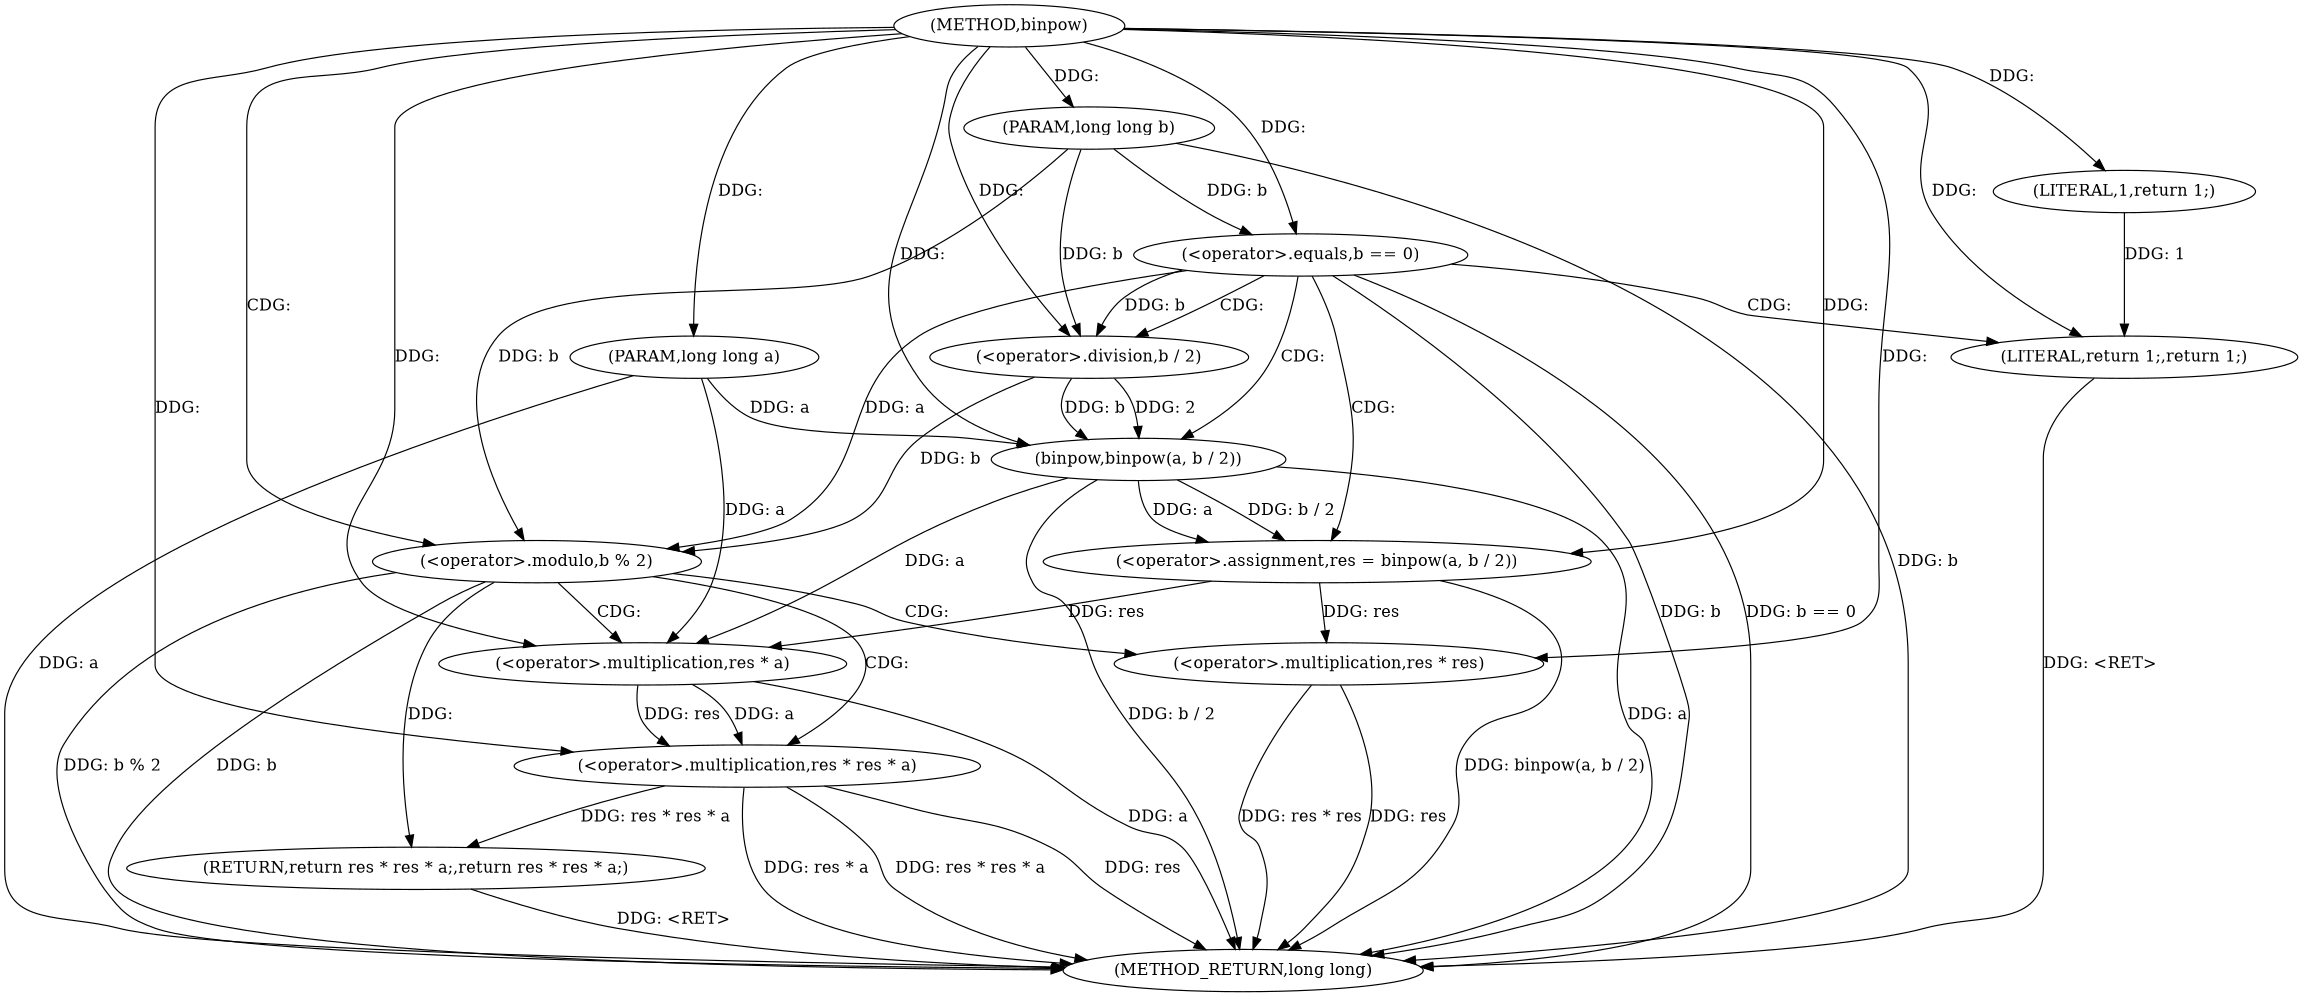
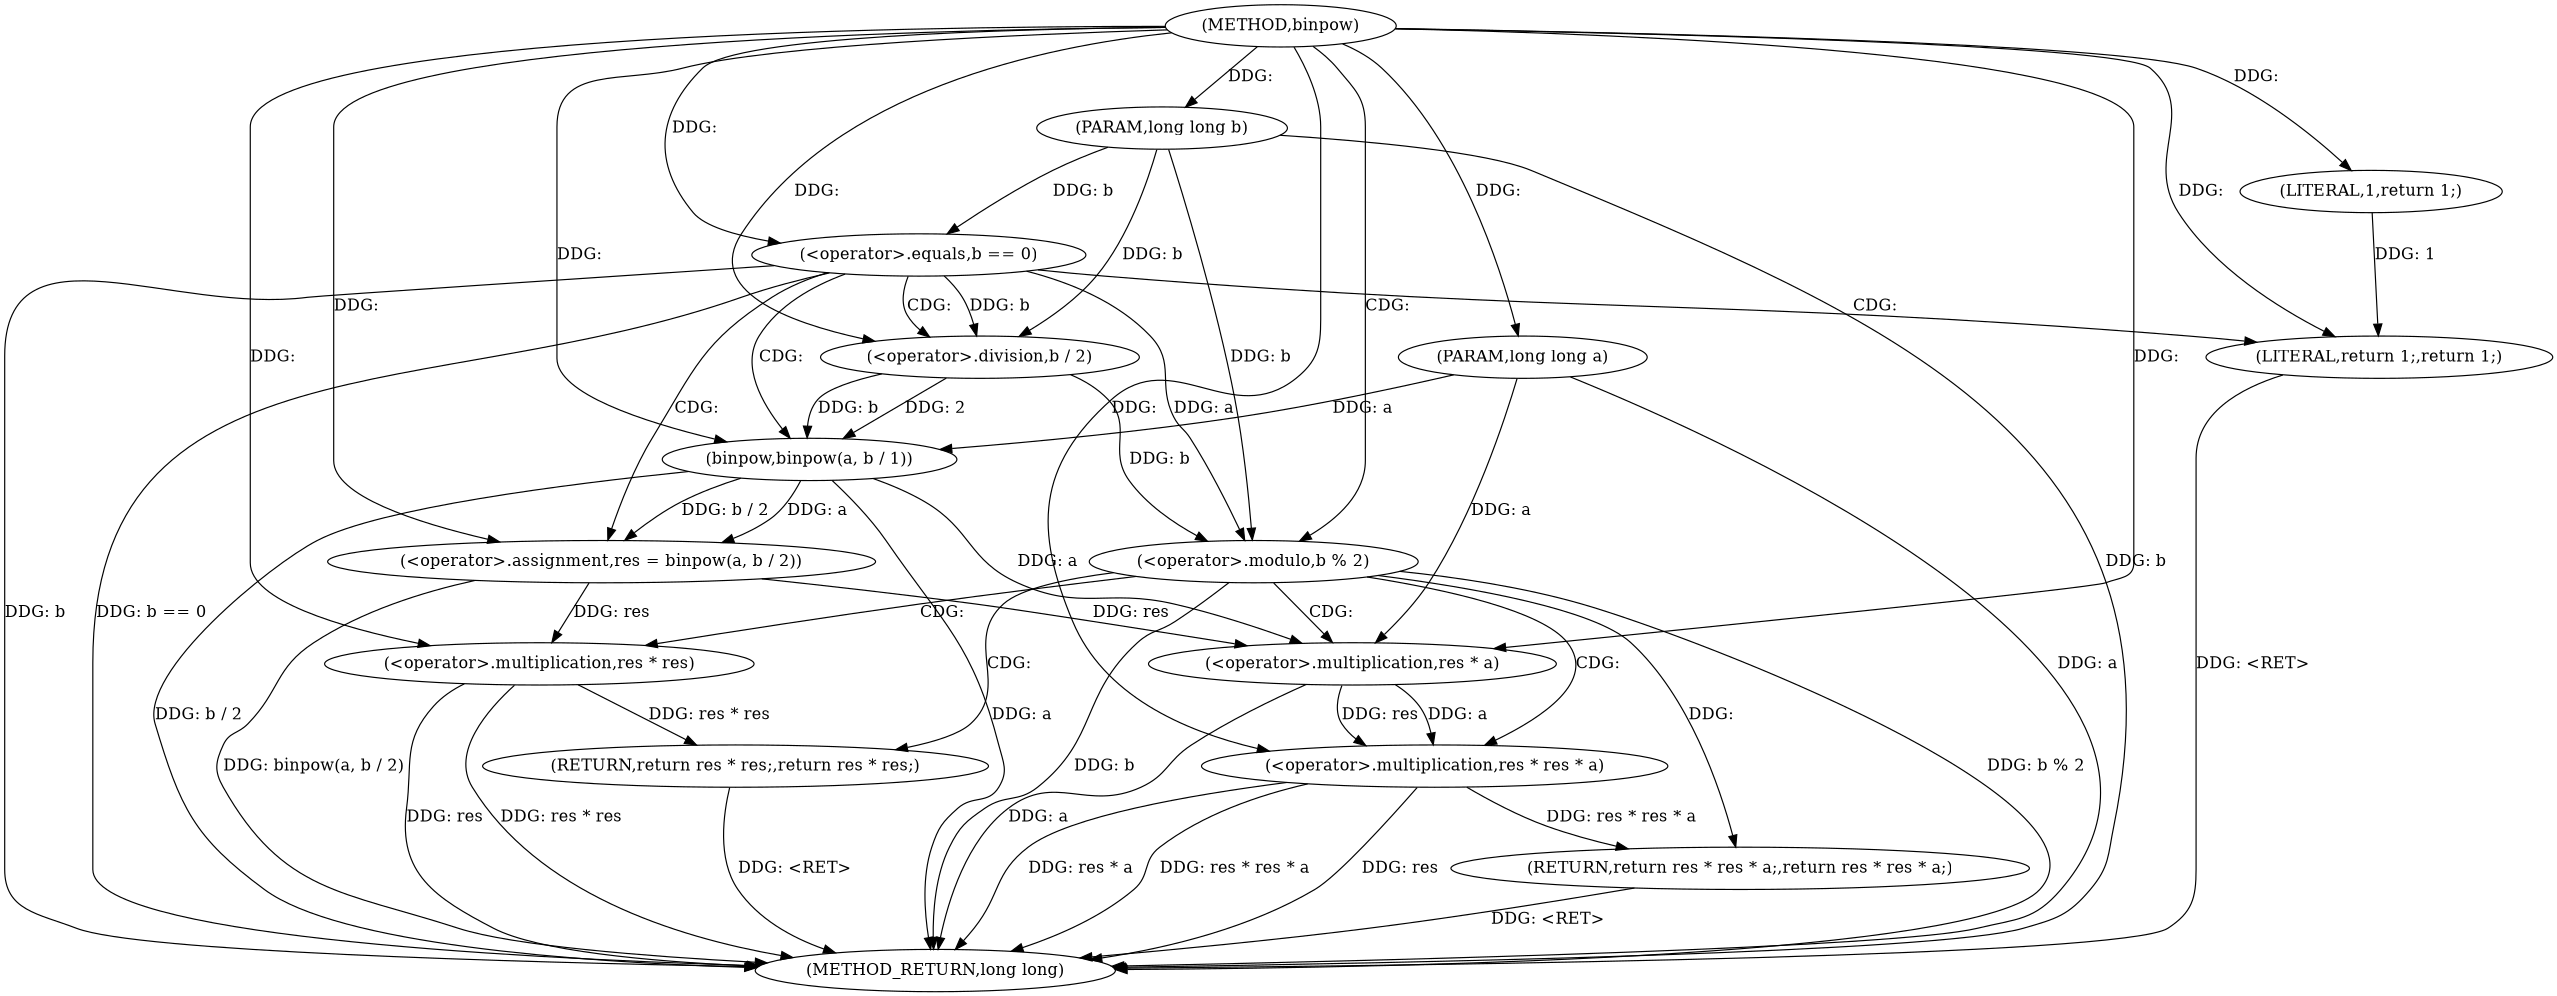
(1139, 459) -> (810, 459)
none -> (736, 766)
